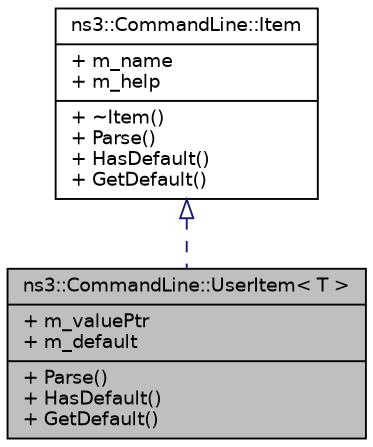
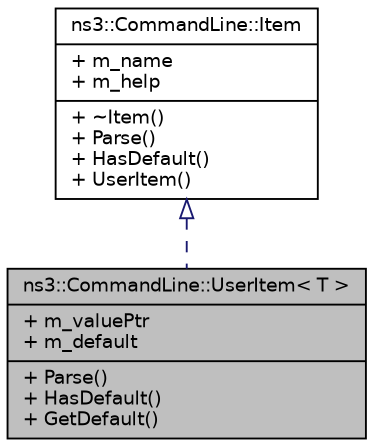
(140, 180) -> (131, 180)
